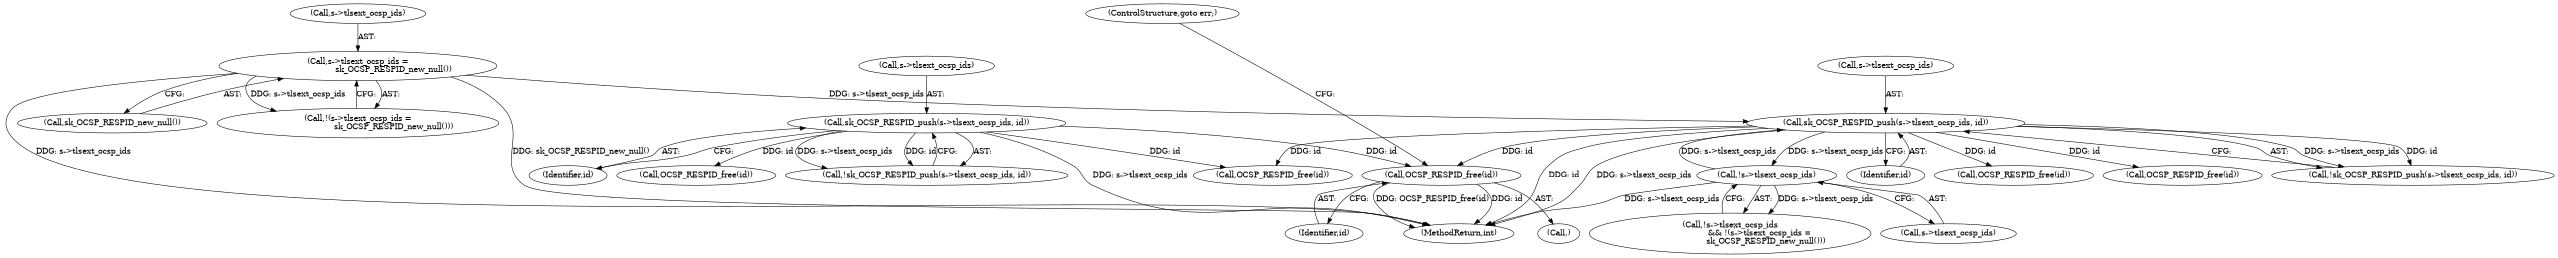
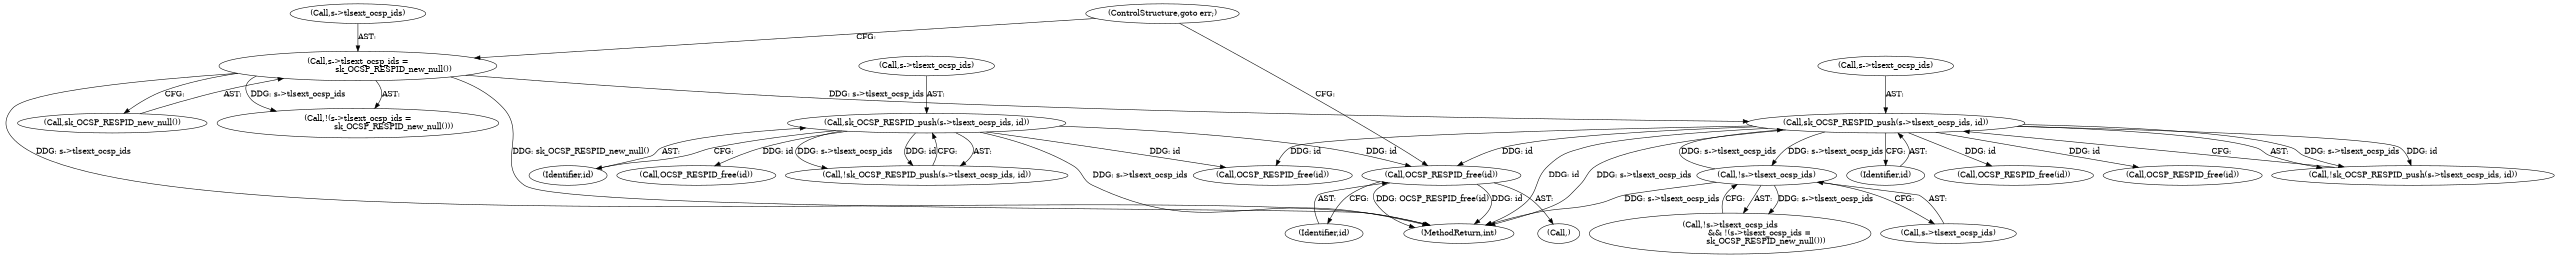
(356, 97) -> (788, 38)
